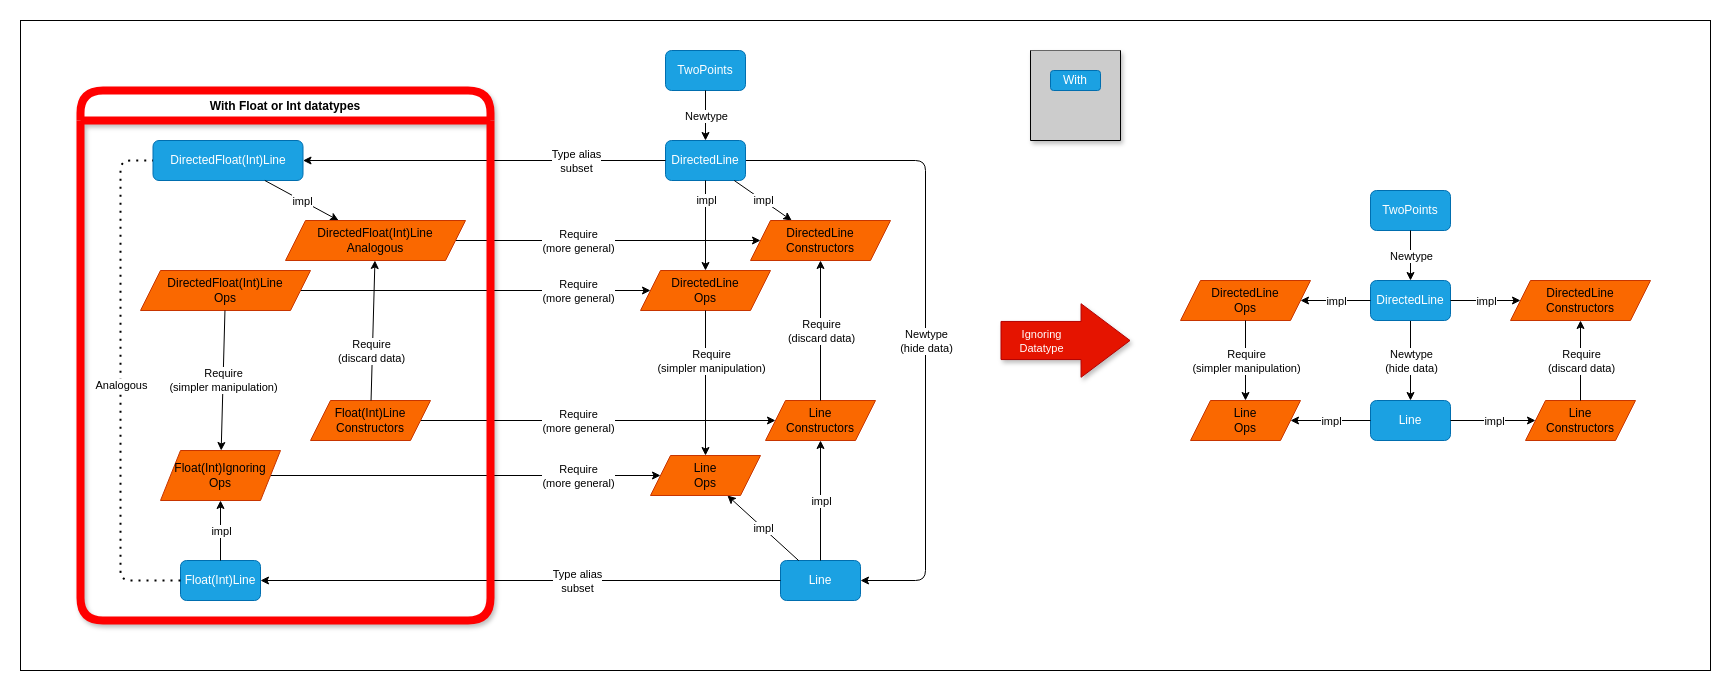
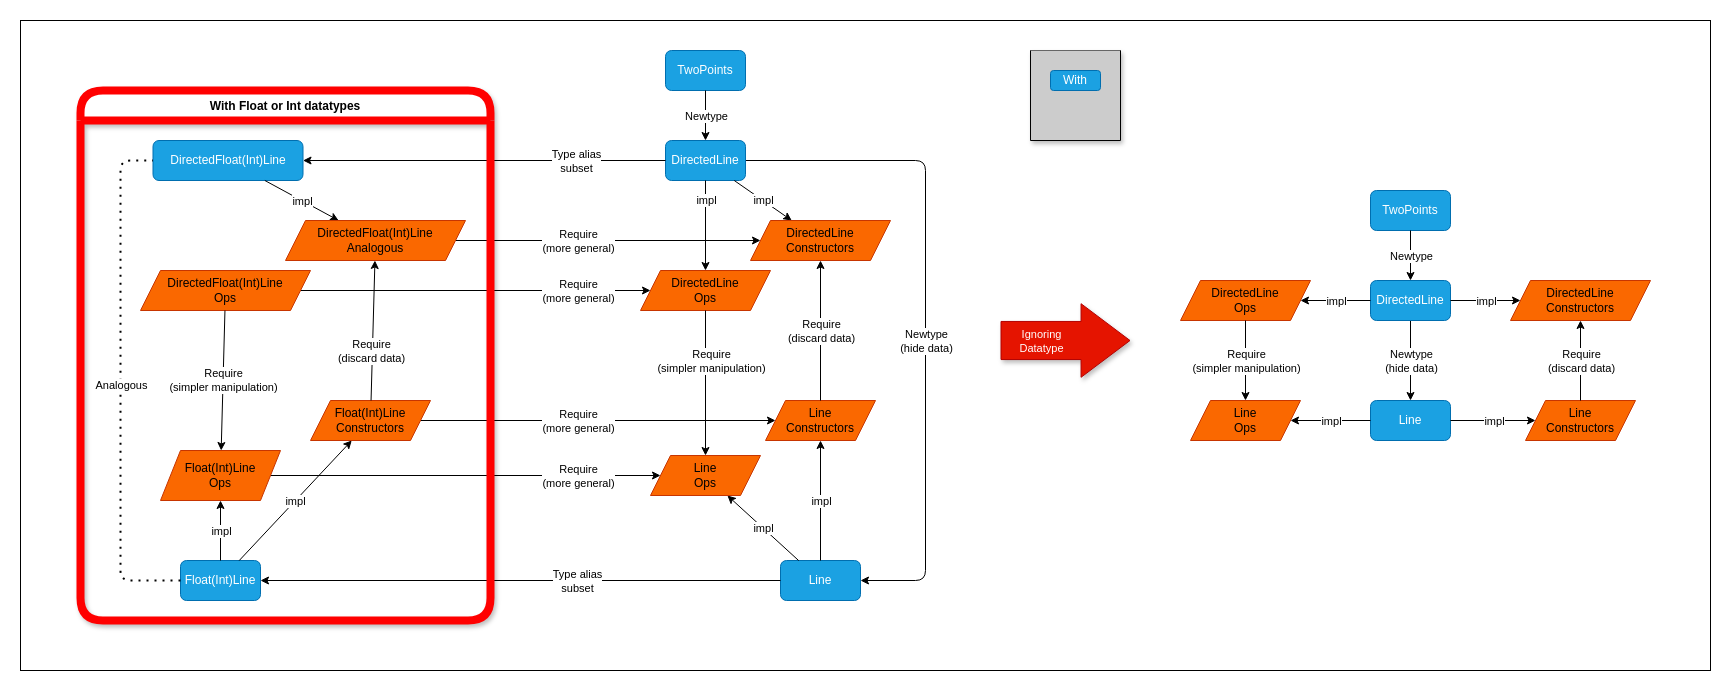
(221, 476) -> (221, 476)
none -> (293, 503)
